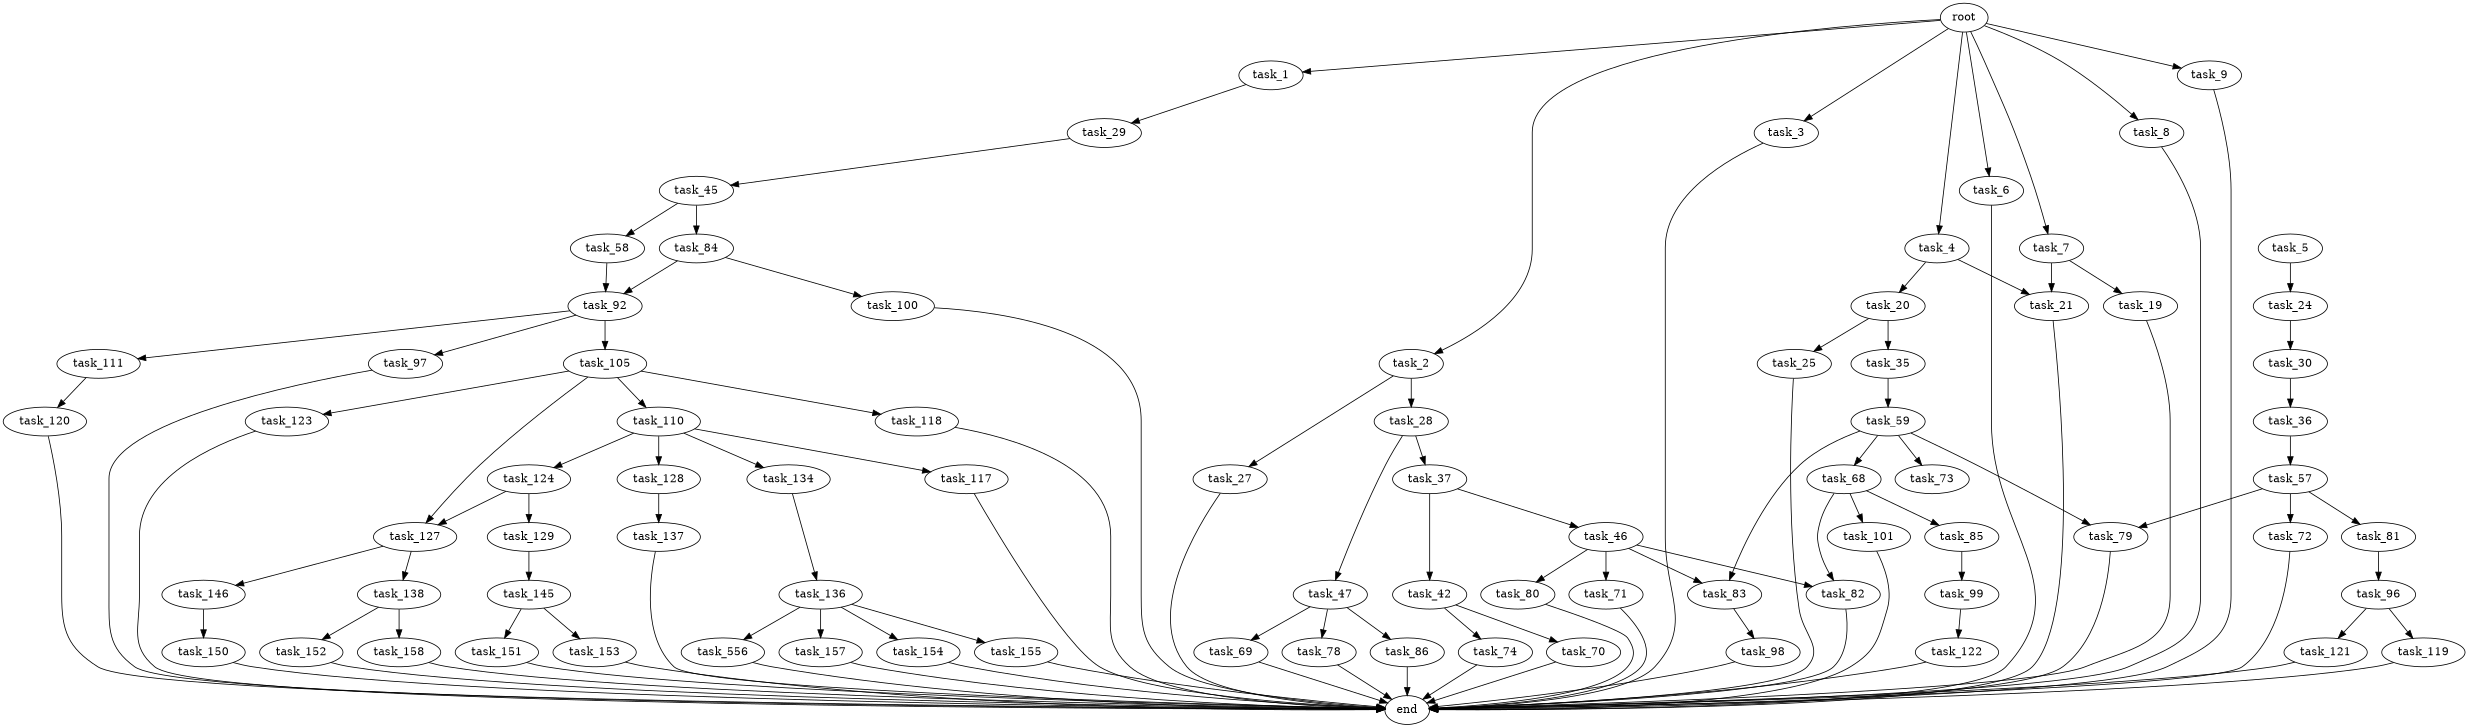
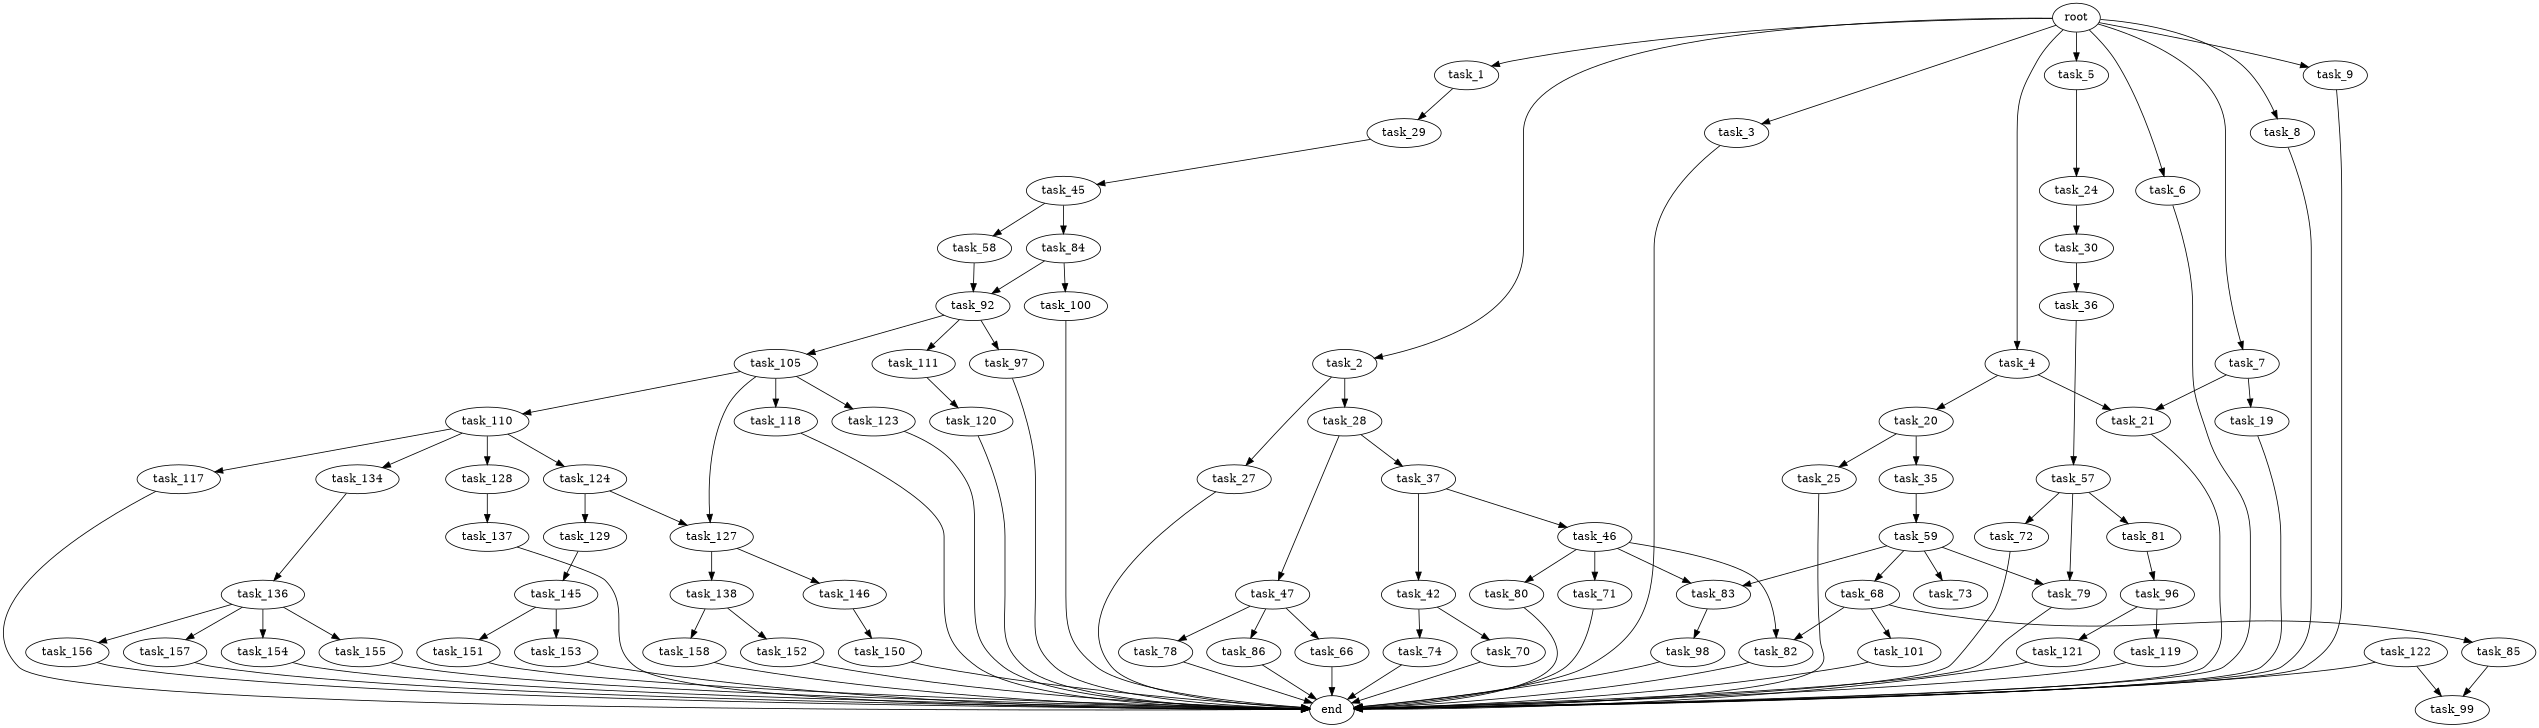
none -> (2076, 43)
(1960, 620) -> (2427, 678)
(723, 652) -> (67, 652)
(1231, 652) -> (1332, 652)
